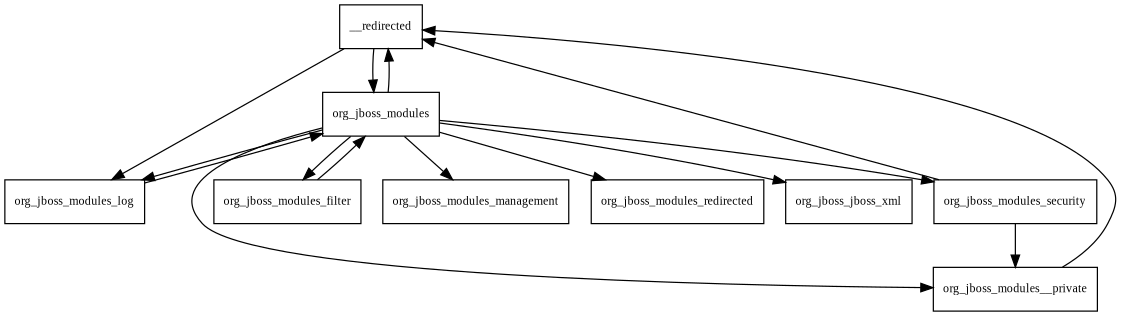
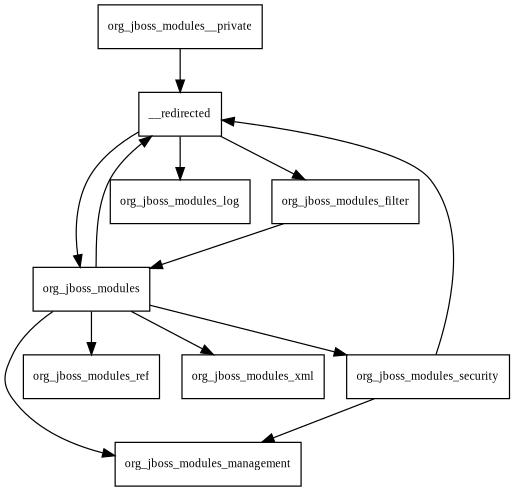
(238, 153) -> none
(331, 153) -> (257, 155)
(228, 160) -> none
(678, 202) -> (91, 377)
(849, 202) -> (253, 377)
(1015, 240) -> (324, 418)
(468, 272) -> none
